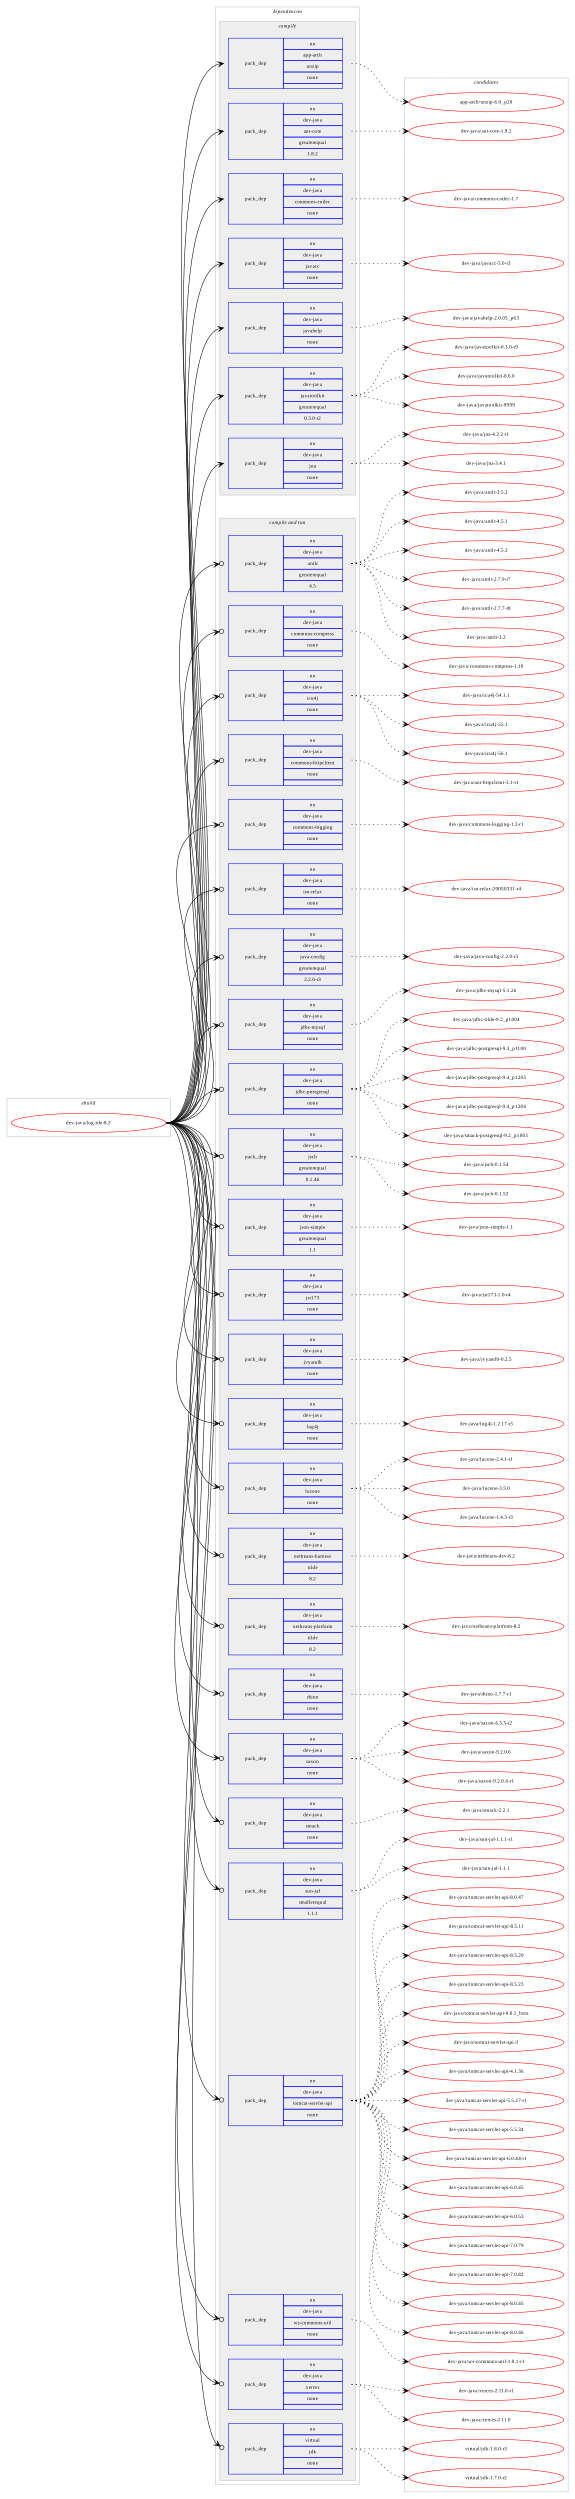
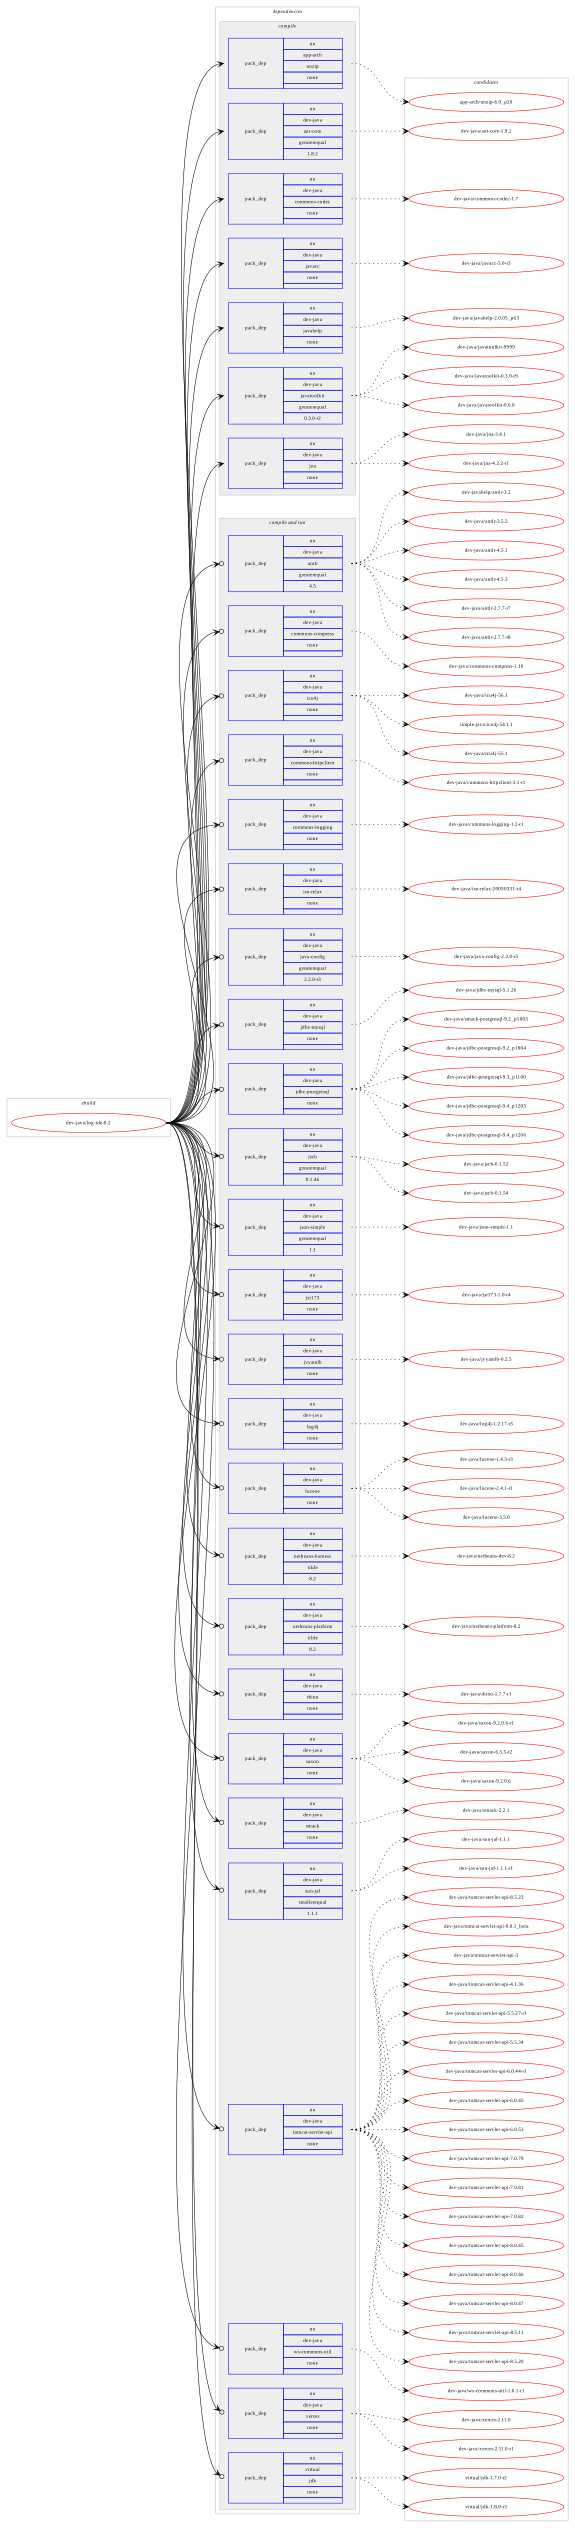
(486, 579) -> (486, 608)
(486, 637) -> (486, 492)
(486, 696) -> (486, 725)
(486, 783) -> (486, 783)
(486, 1020) -> (486, 1048)
none -> (486, 2188)
